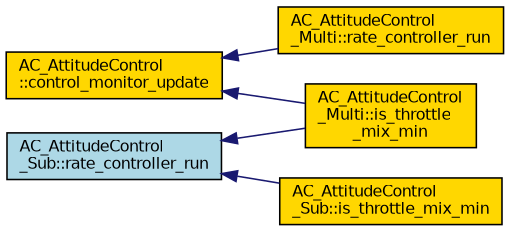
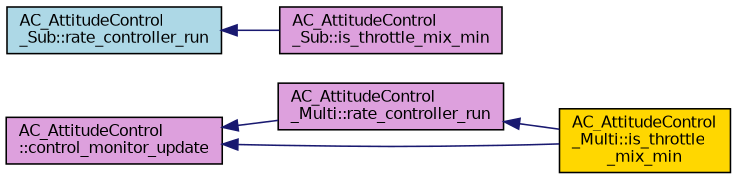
(391, 30) -> (391, 106)
(114, 75) -> (114, 141)
(271, 133) -> (540, 127)
(391, 201) -> (391, 30)
